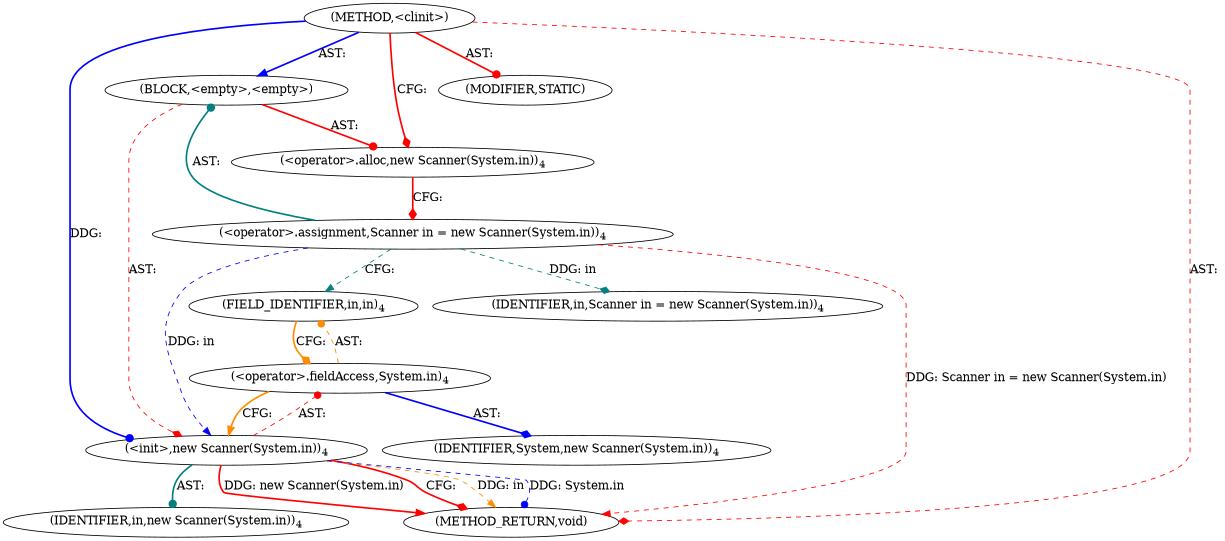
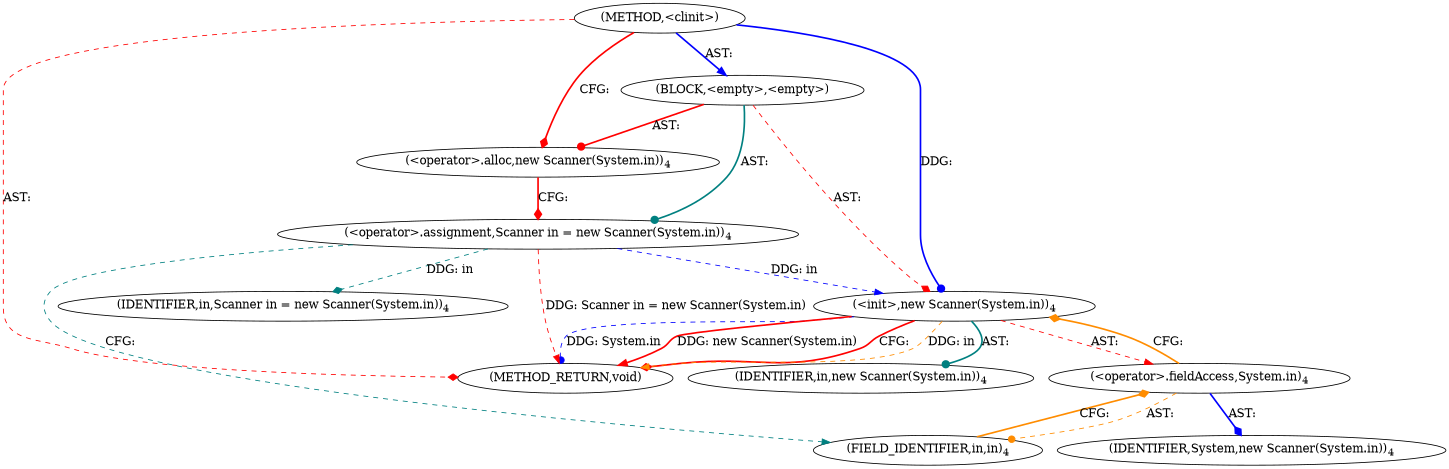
(525, 90) -> none
(216, 193) -> (725, 179)
(246, 405) -> (1122, 335)
(285, 417) -> (1073, 341)
